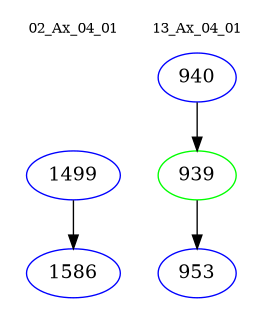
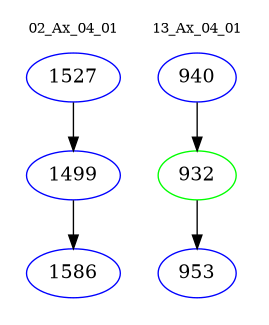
none -> (73, 78)
(197, 175) -> (197, 175)
